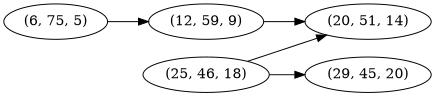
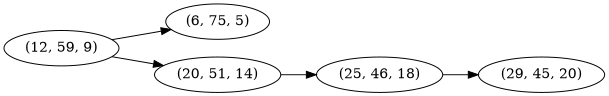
(123, 22) -> (137, 35)
(282, 50) -> (294, 75)
